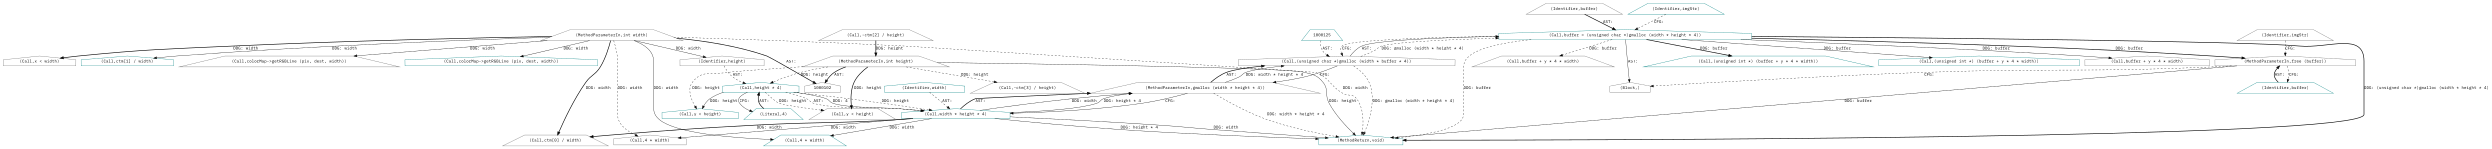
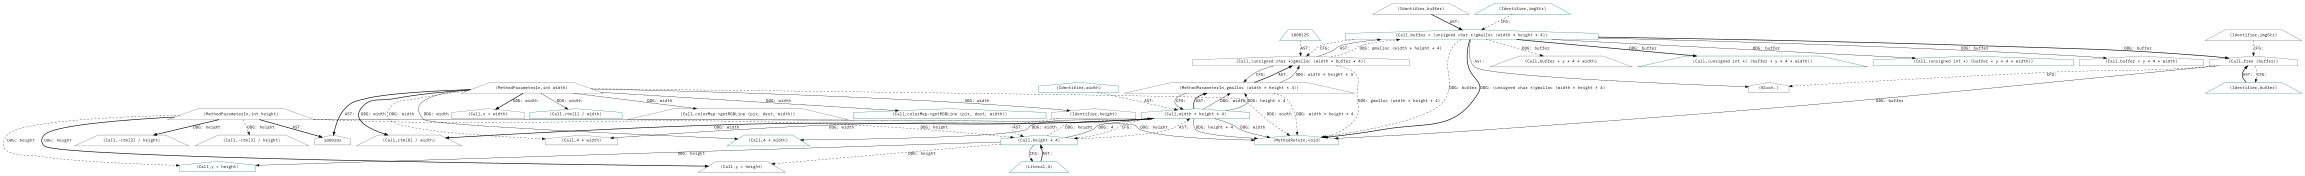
(876, 47) -> (188, 127)
(2285, 61) -> (2254, 61)
none -> (1112, 130)
